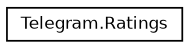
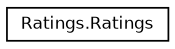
(95, 24) -> (88, 24)
